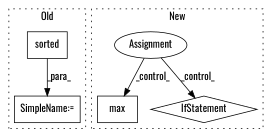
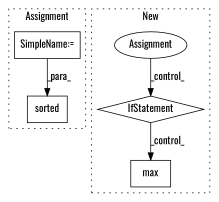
(47, 17) -> (47, 17)
(47, 74) -> (47, 74)
(136, 74) -> (151, 138)
